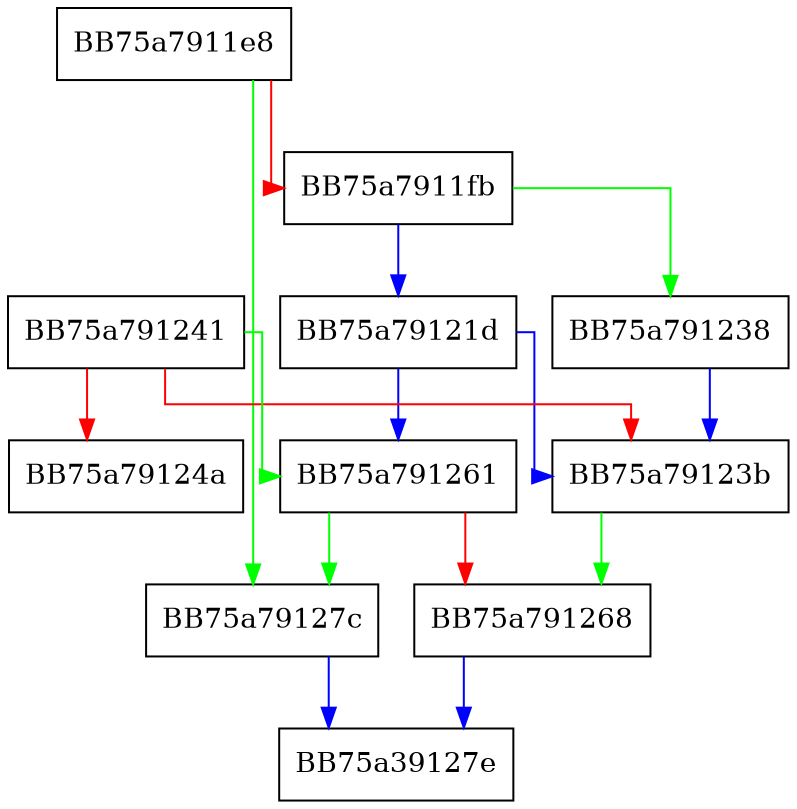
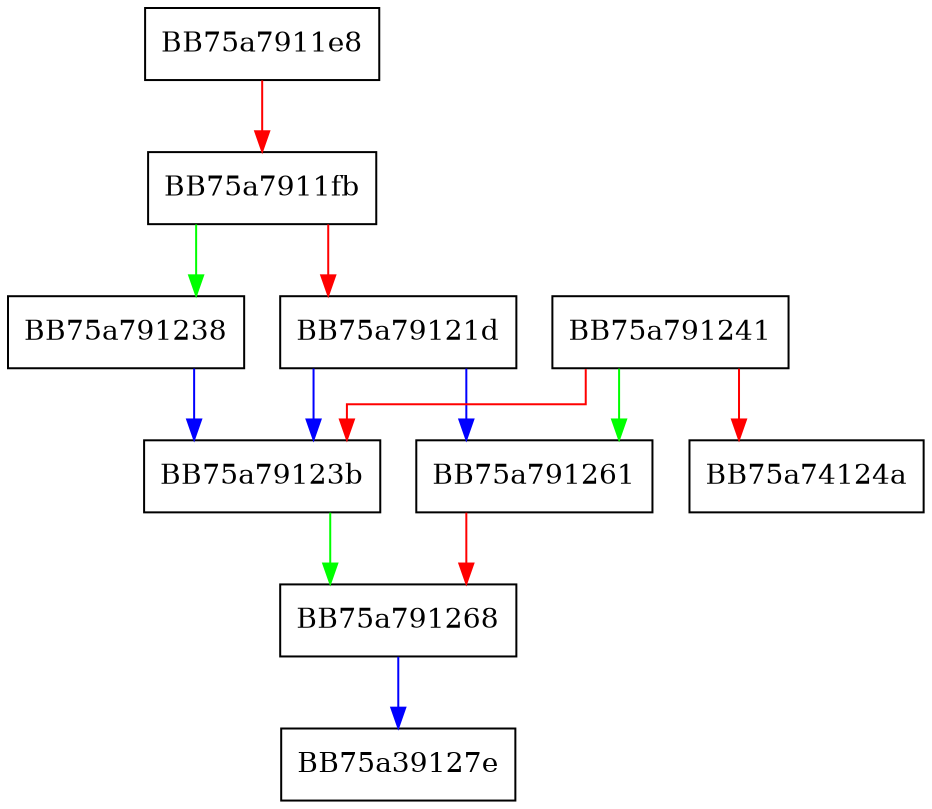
(398, 250) -> (328, 250)
(126, 476) -> (807, 476)
(262, 620) -> none
